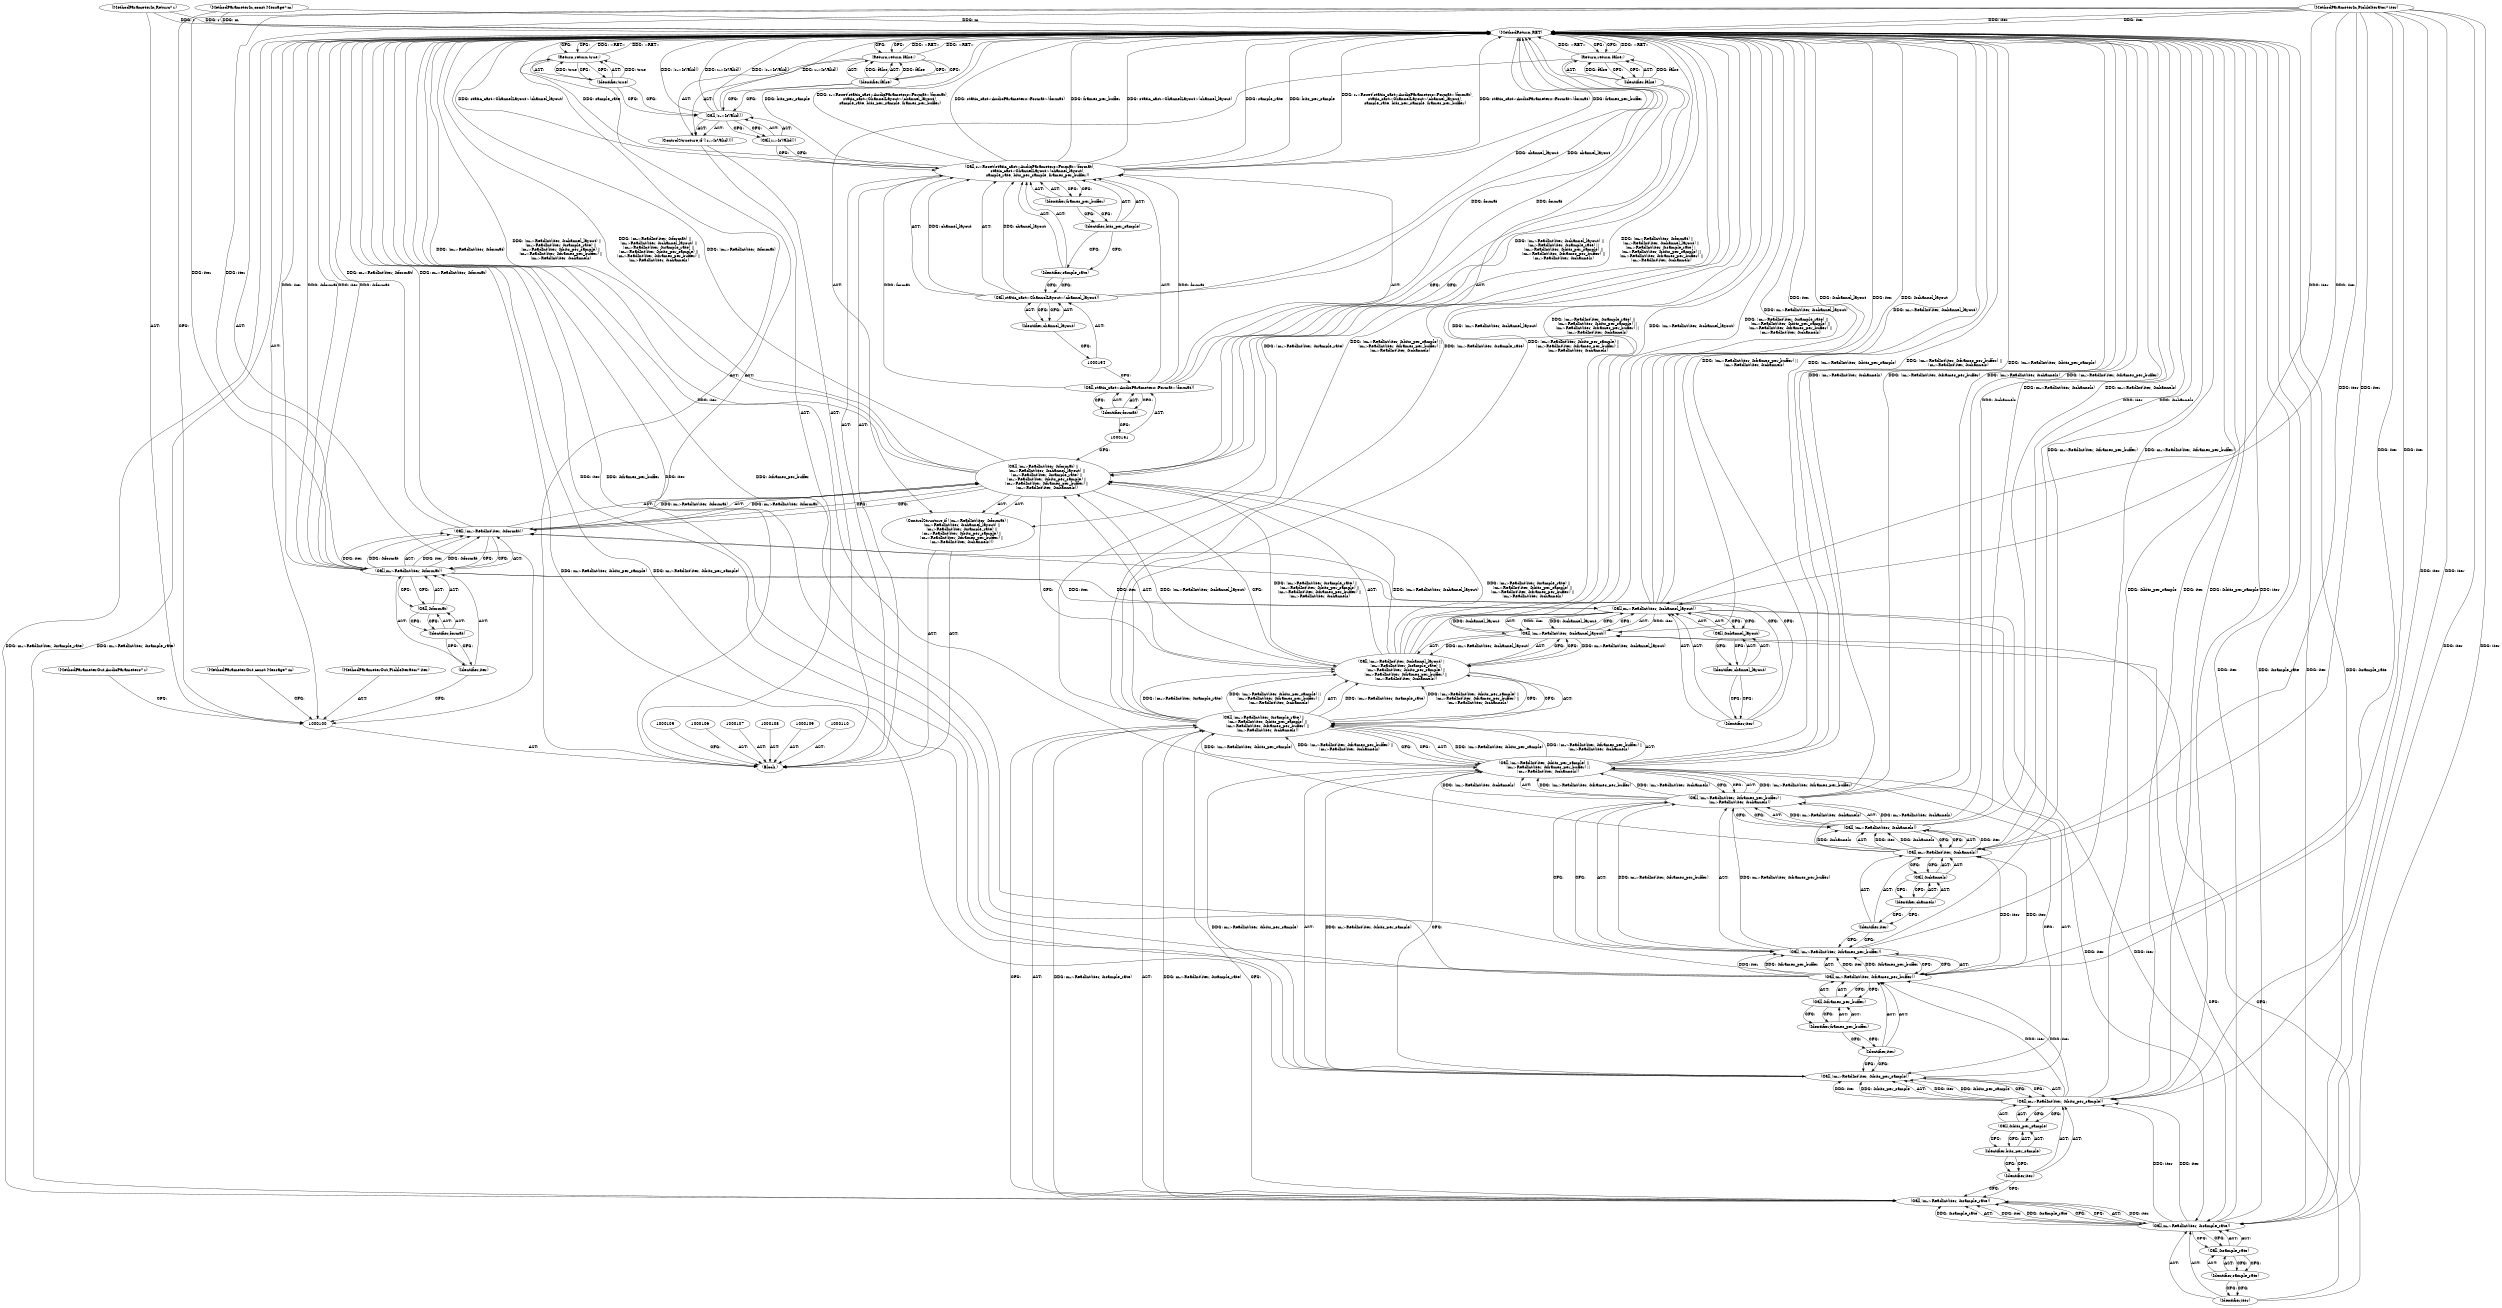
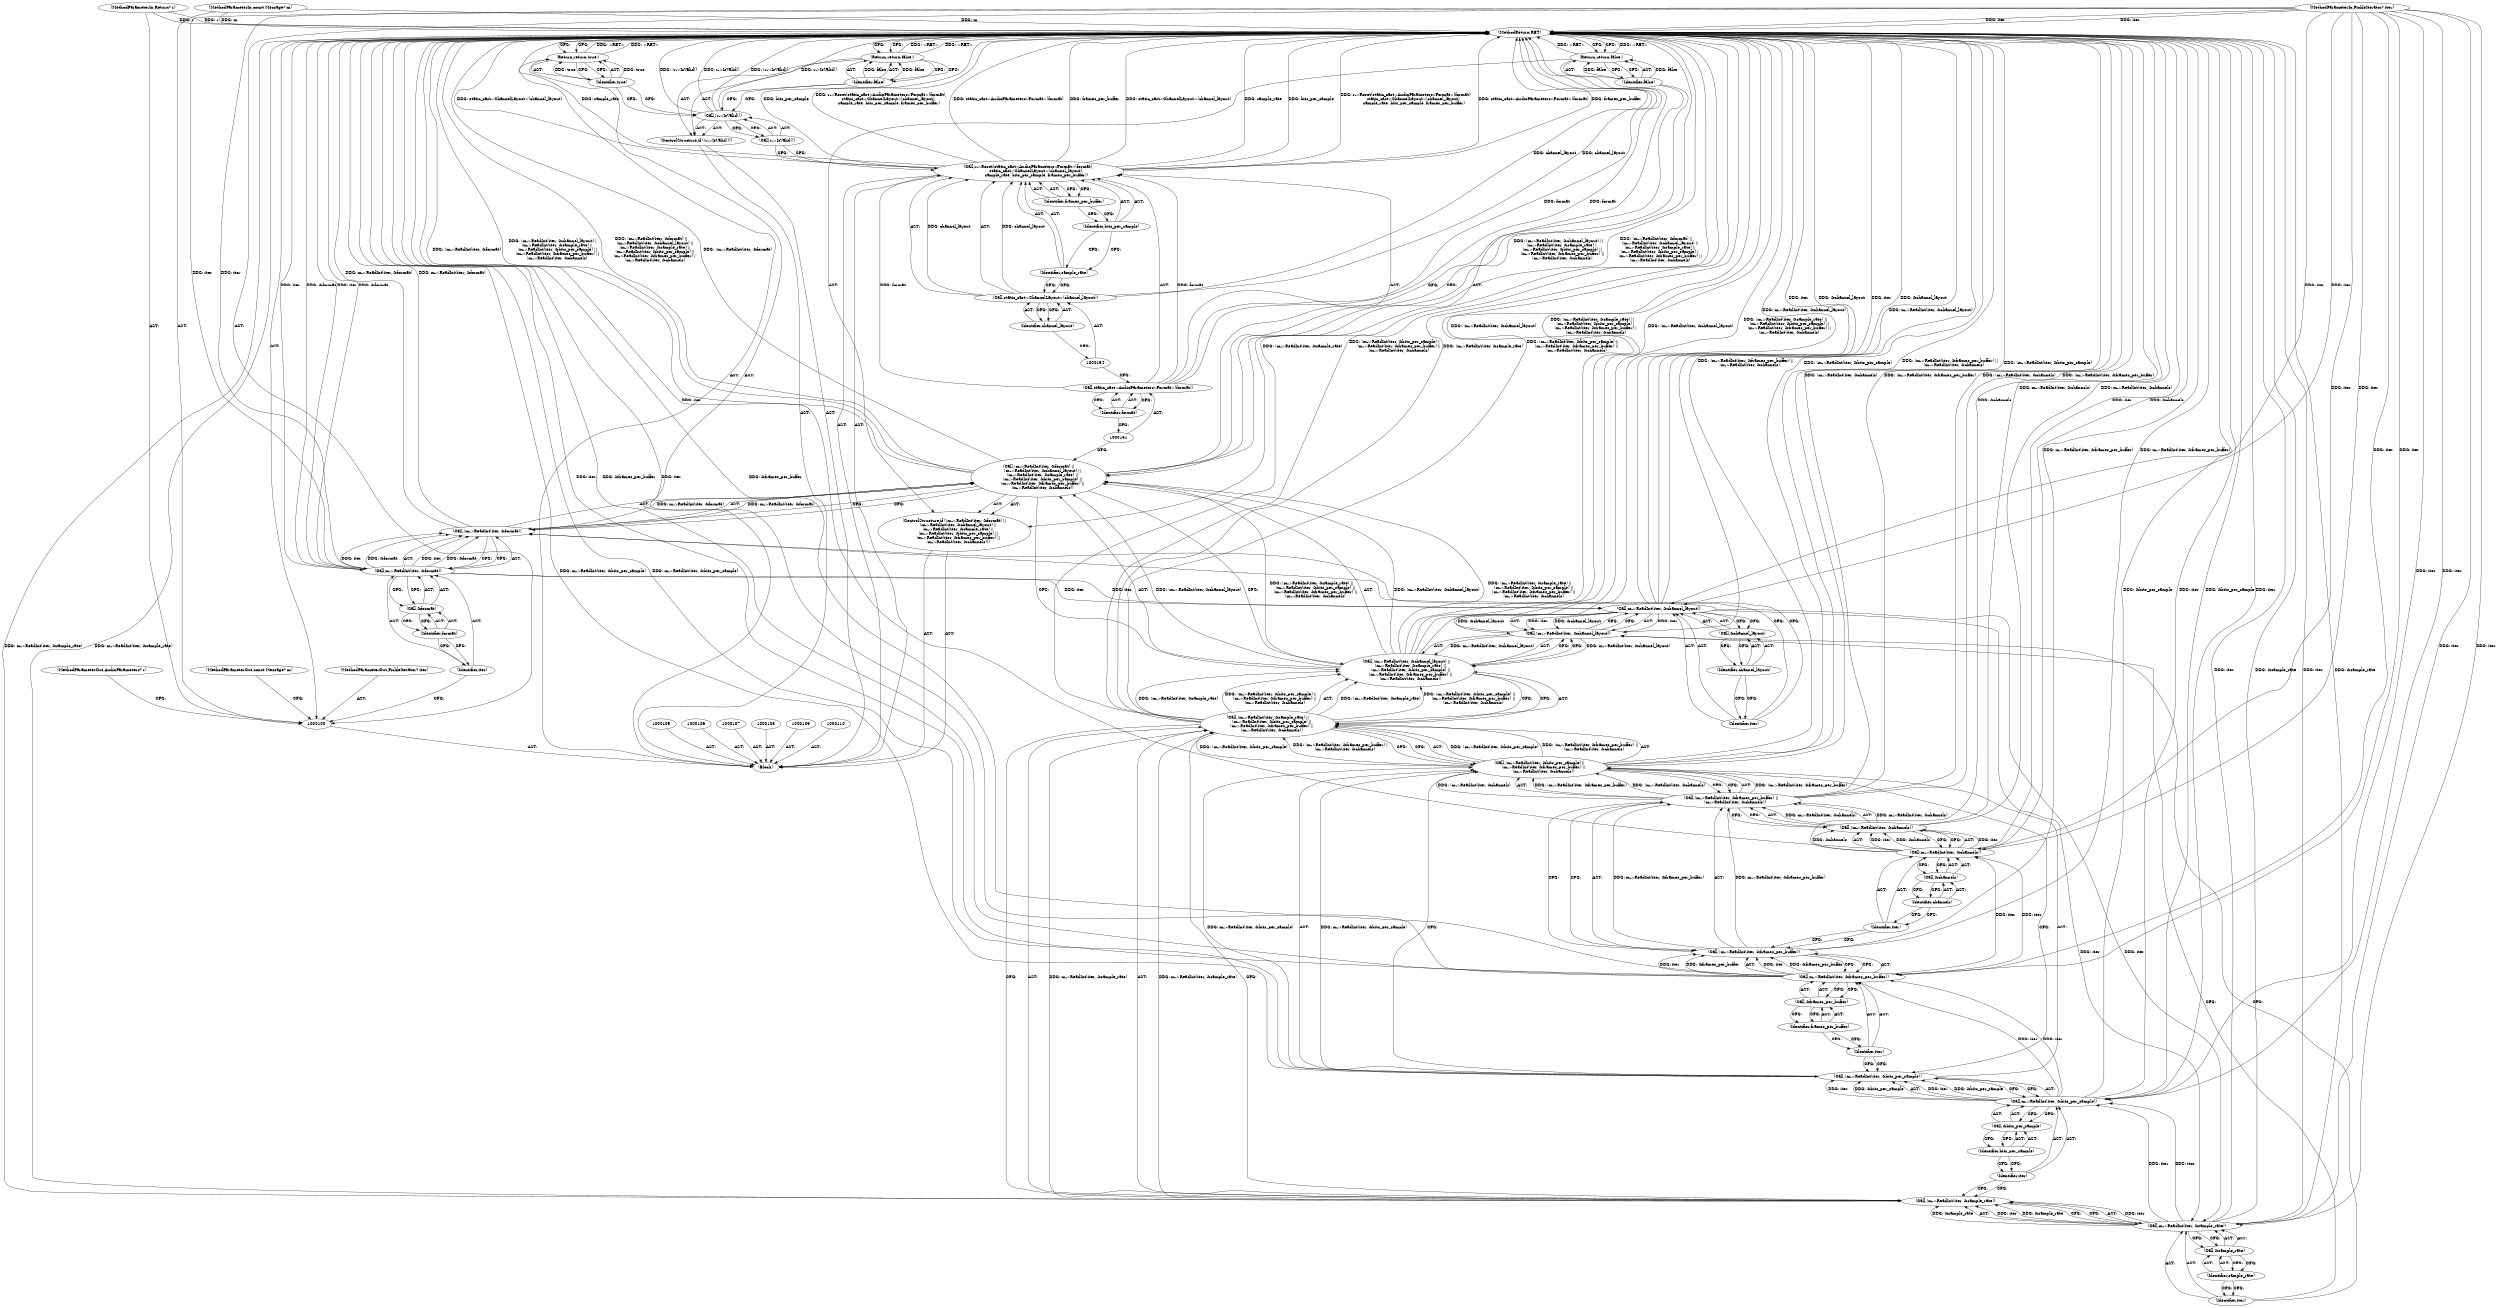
(185, 326) -> (183, 326)
(716, 747) -> (712, 747)
